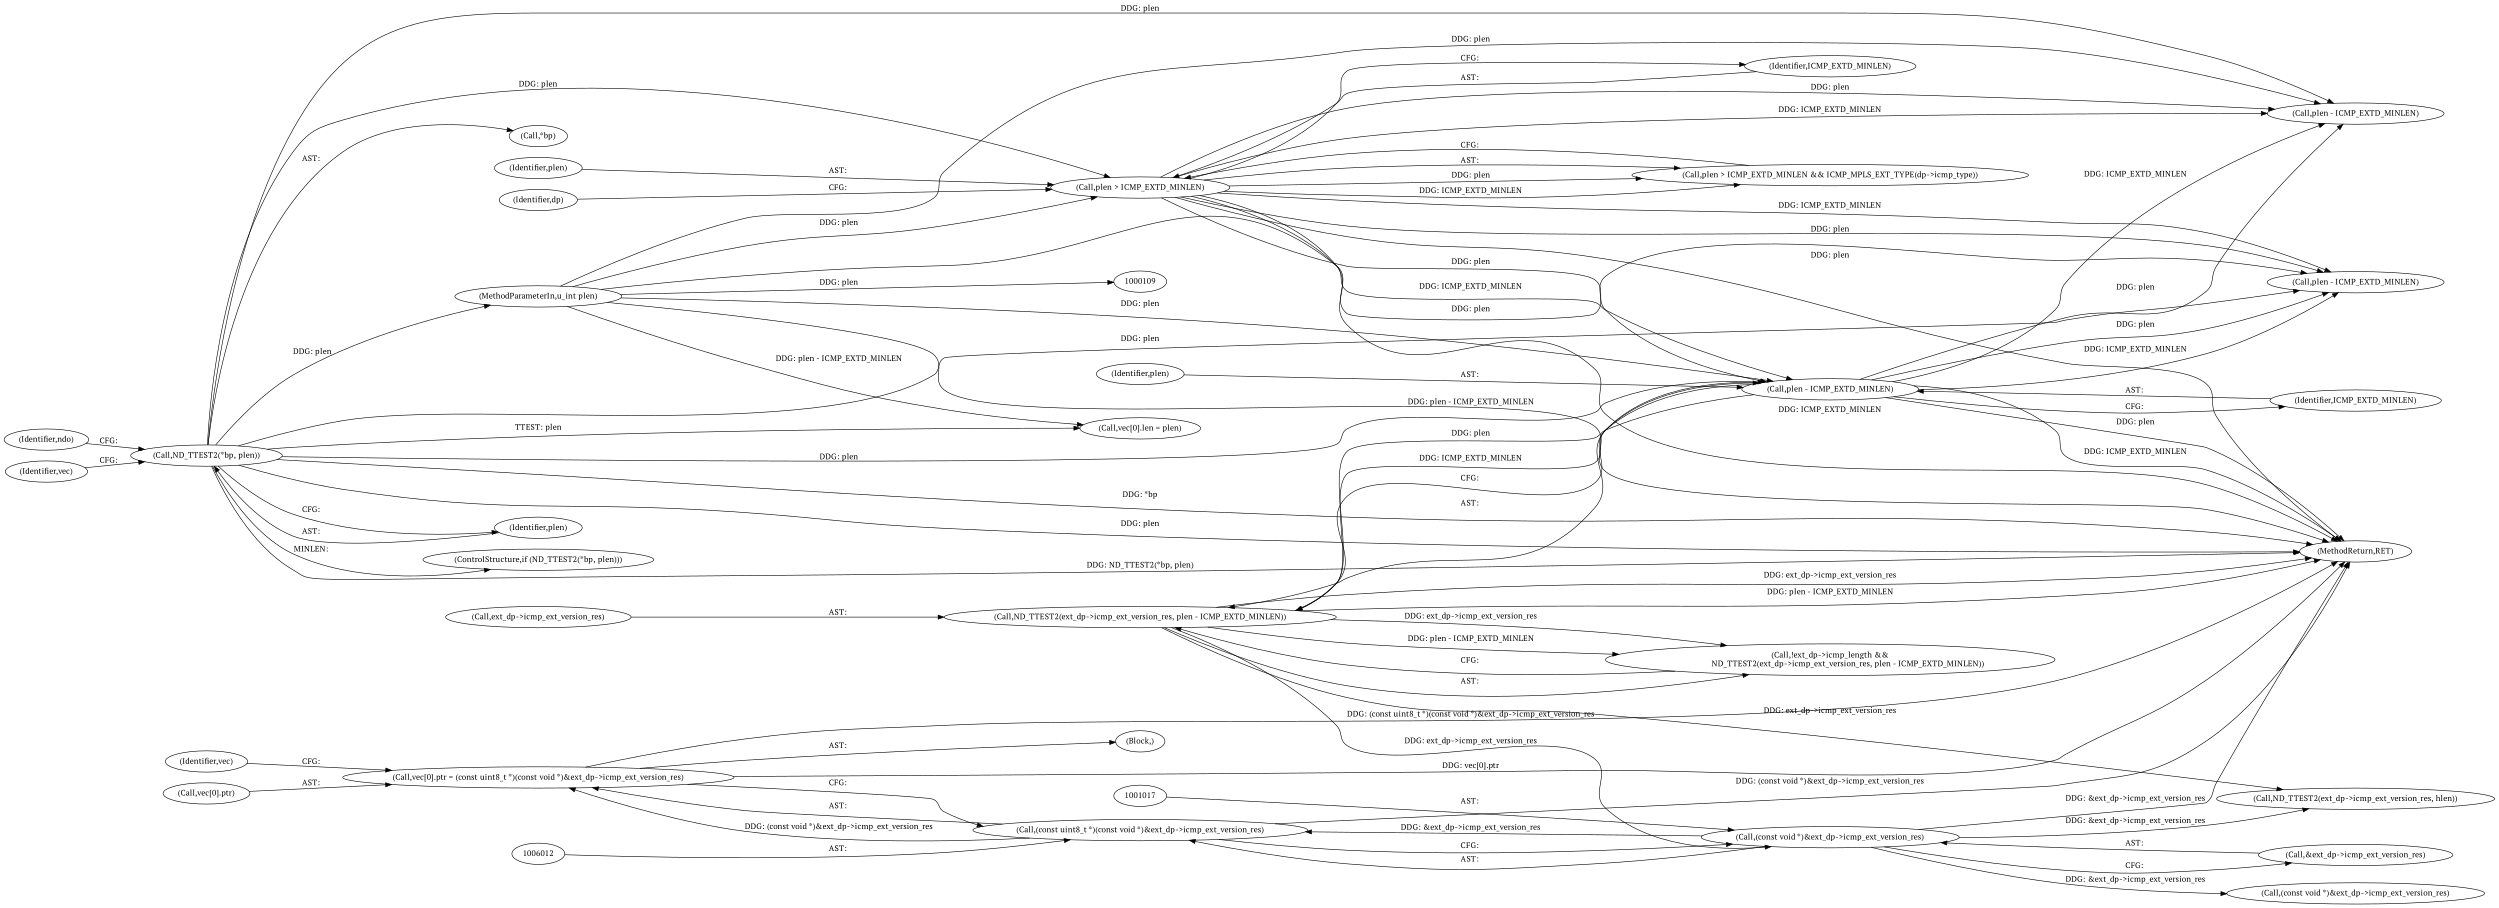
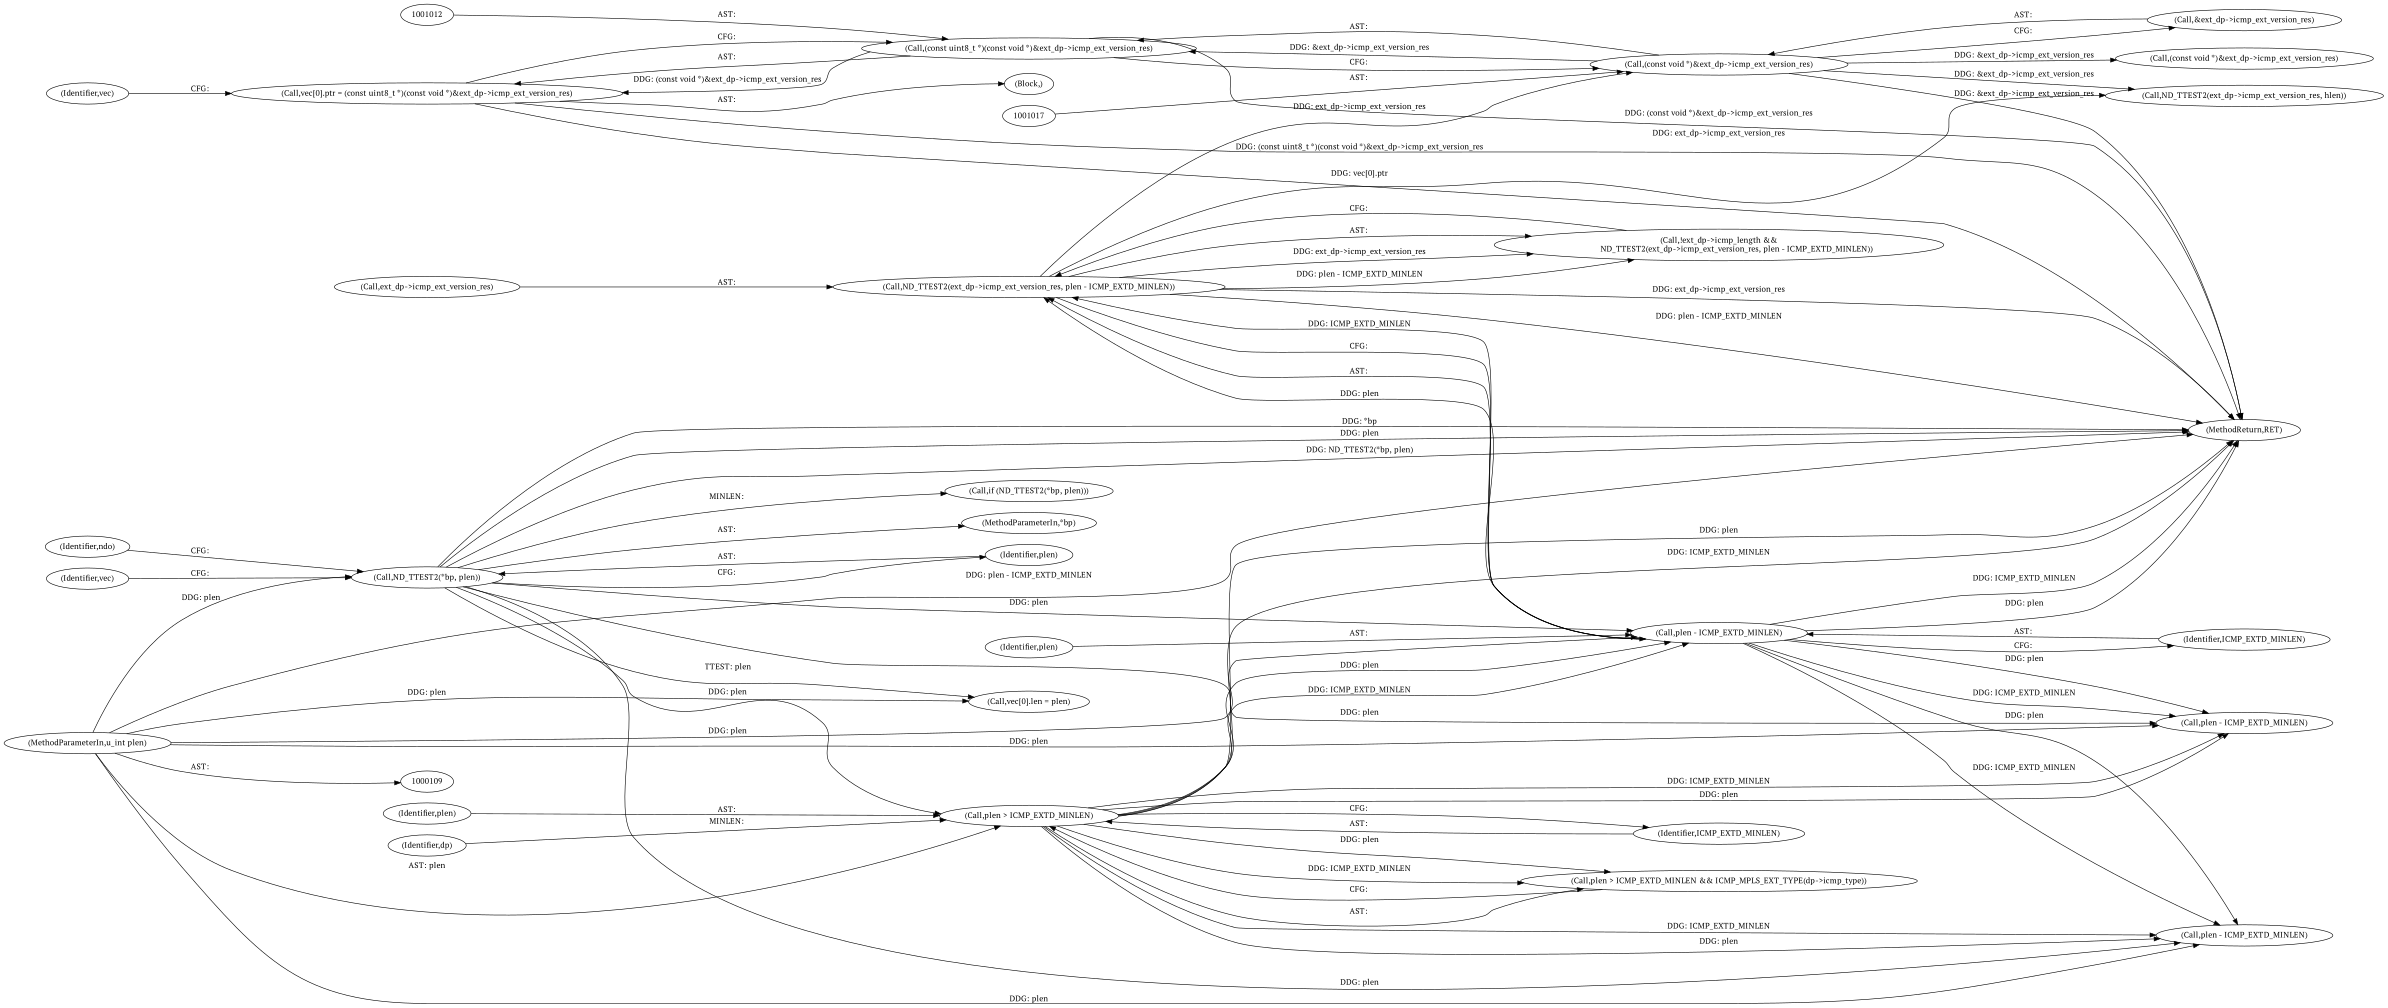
(538, 136) -> (1029, 523)
(839, 188) -> (728, 822)
(839, 223) -> (427, 866)
(839, 283) -> (201, 767)
(337, 353) -> (193, 614)
(839, 359) -> (427, 693)
(538, 560) -> (1029, 491)
(207, 793) -> none
(538, 854) -> (427, 15)
